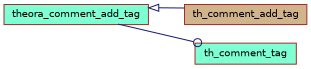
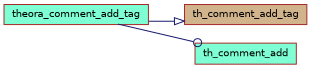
(172, 8) -> (162, 21)
(246, 54) -> (246, 54)
